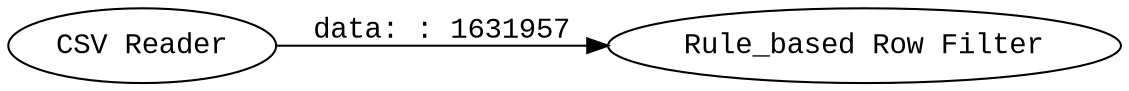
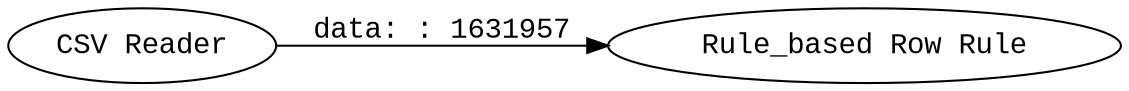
(865, 46) -> (865, 46)
